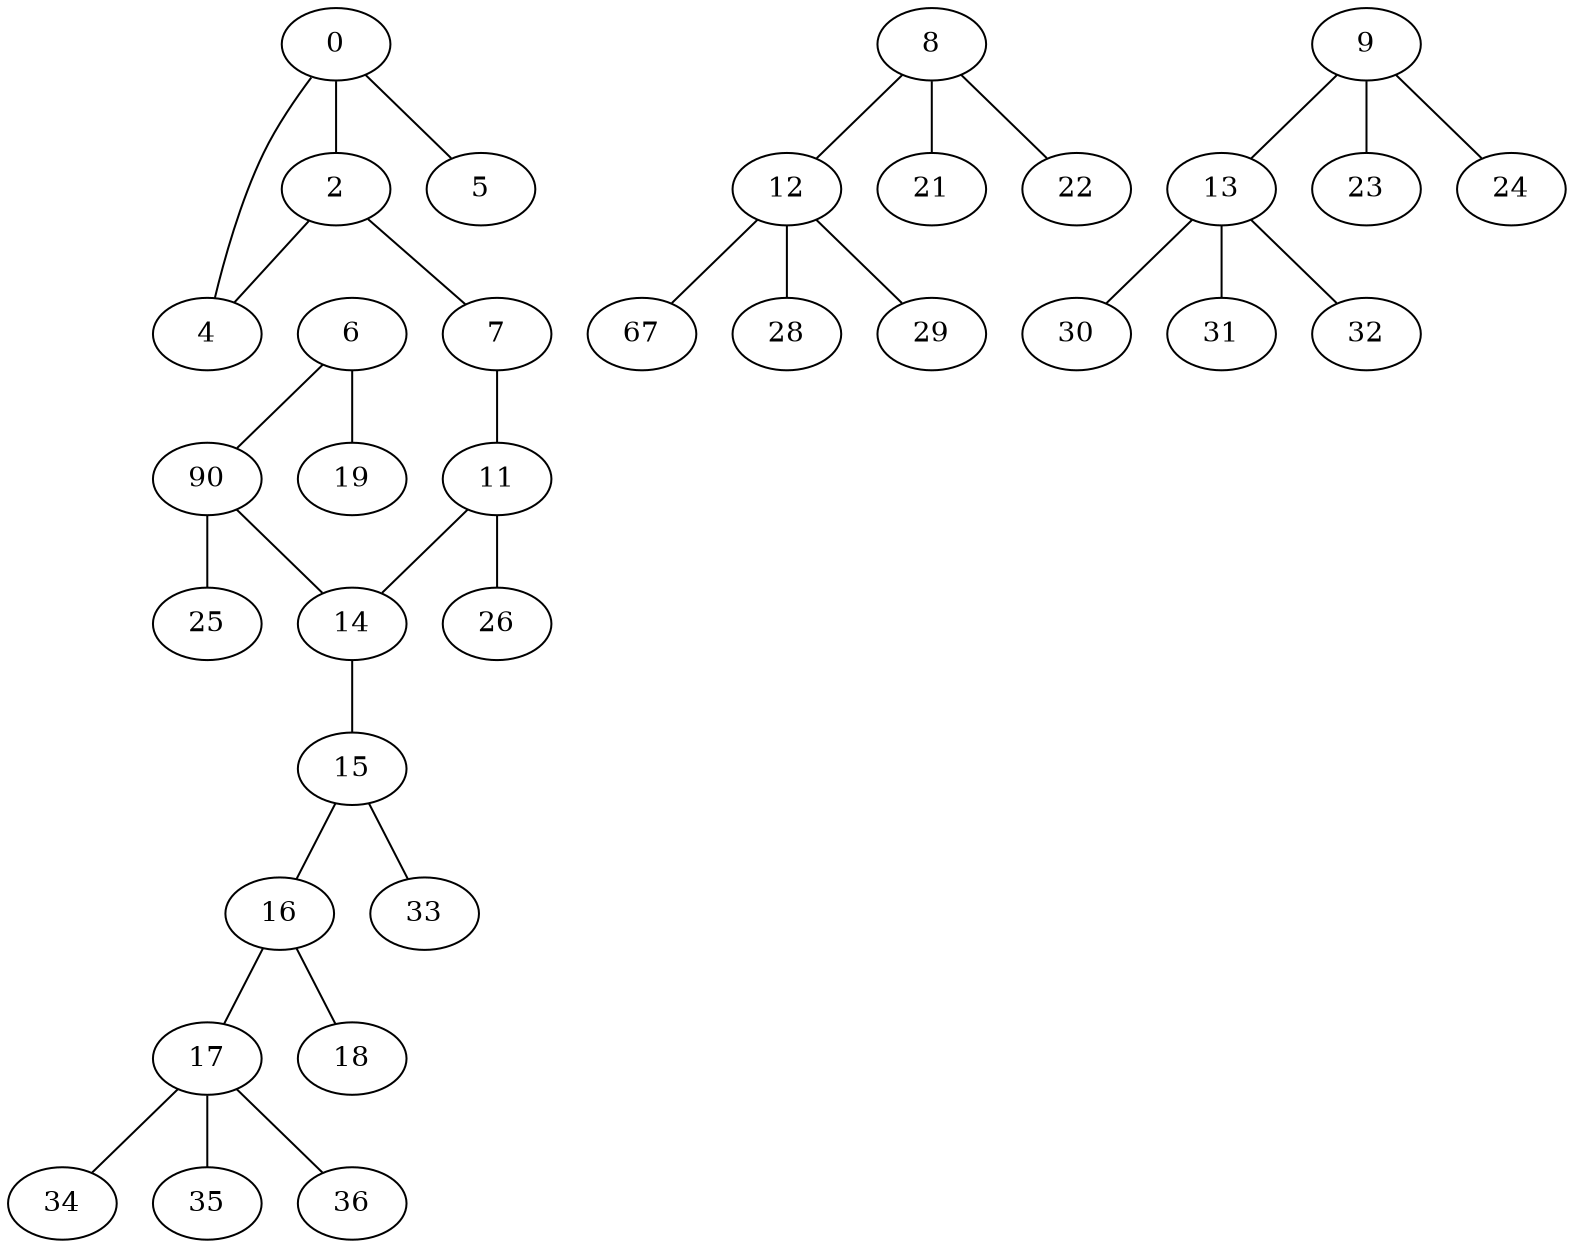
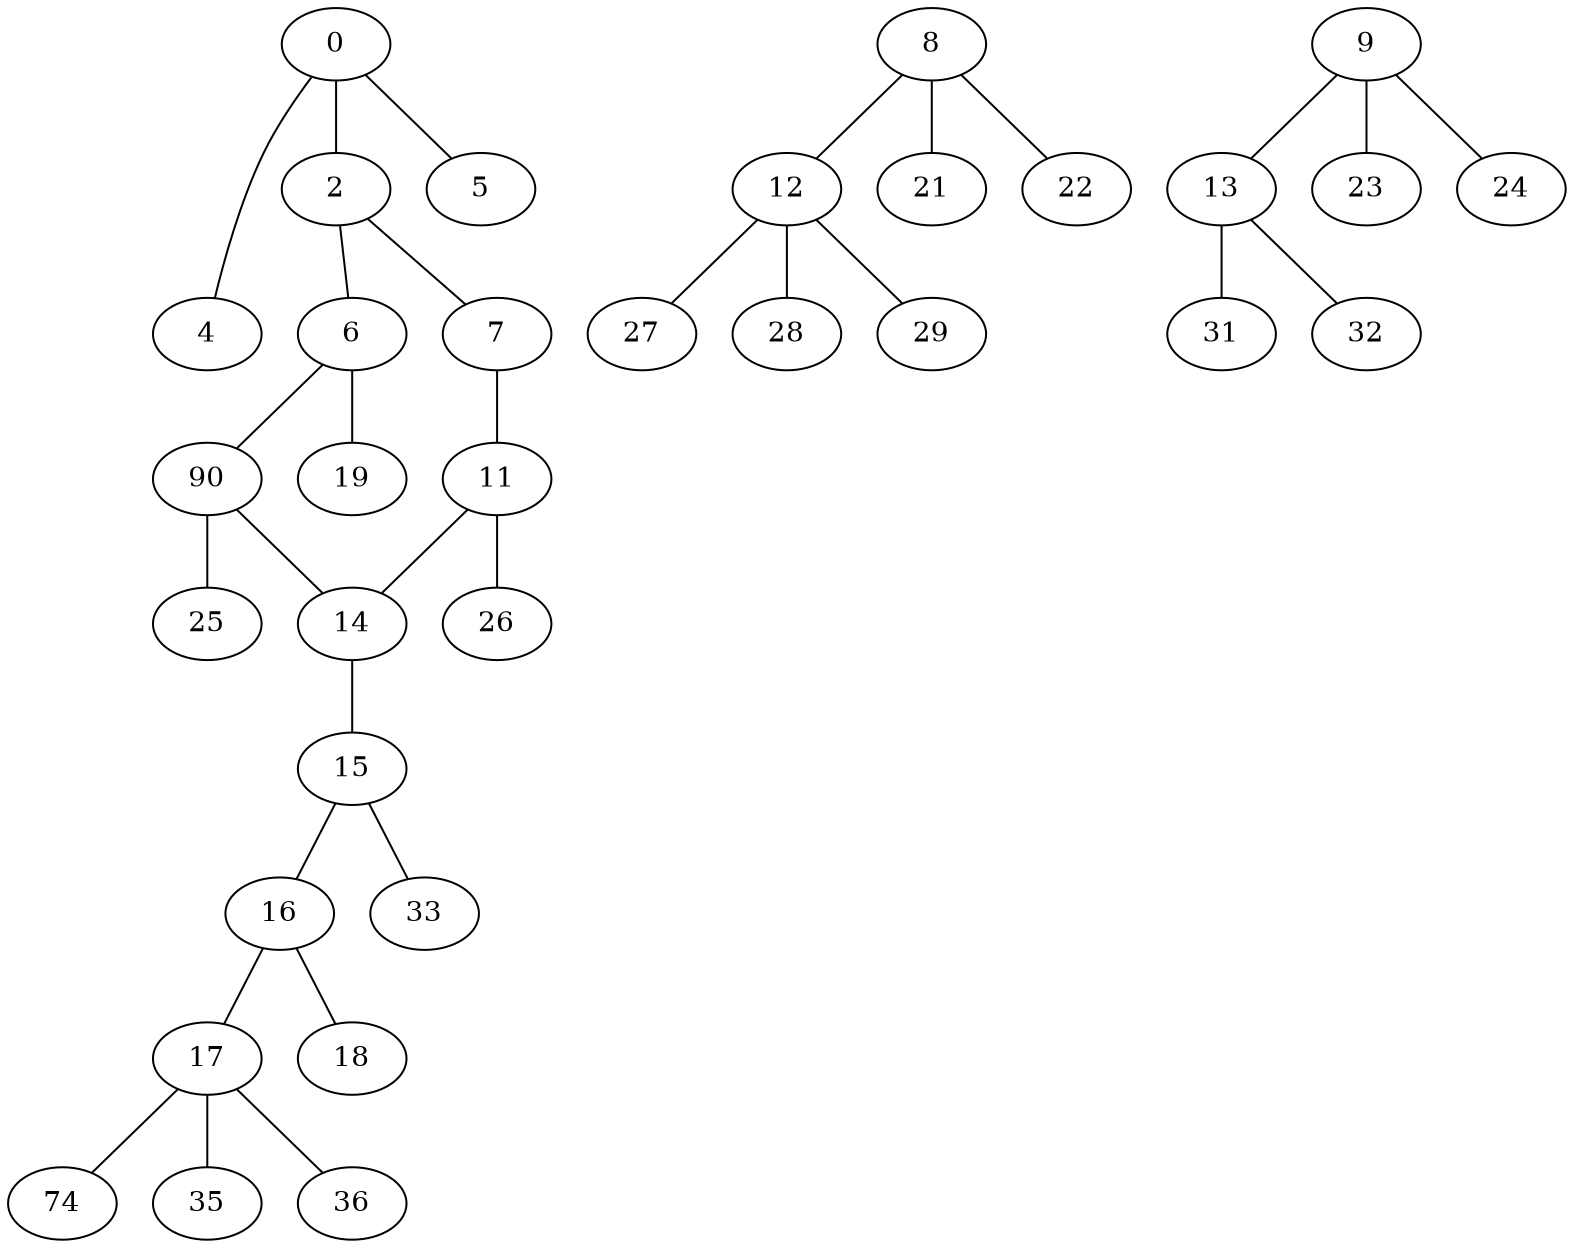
(272, 262) -> (344, 262)
(642, 334) -> (642, 334)
(1077, 334) -> none
(62, 1203) -> (62, 1203)
